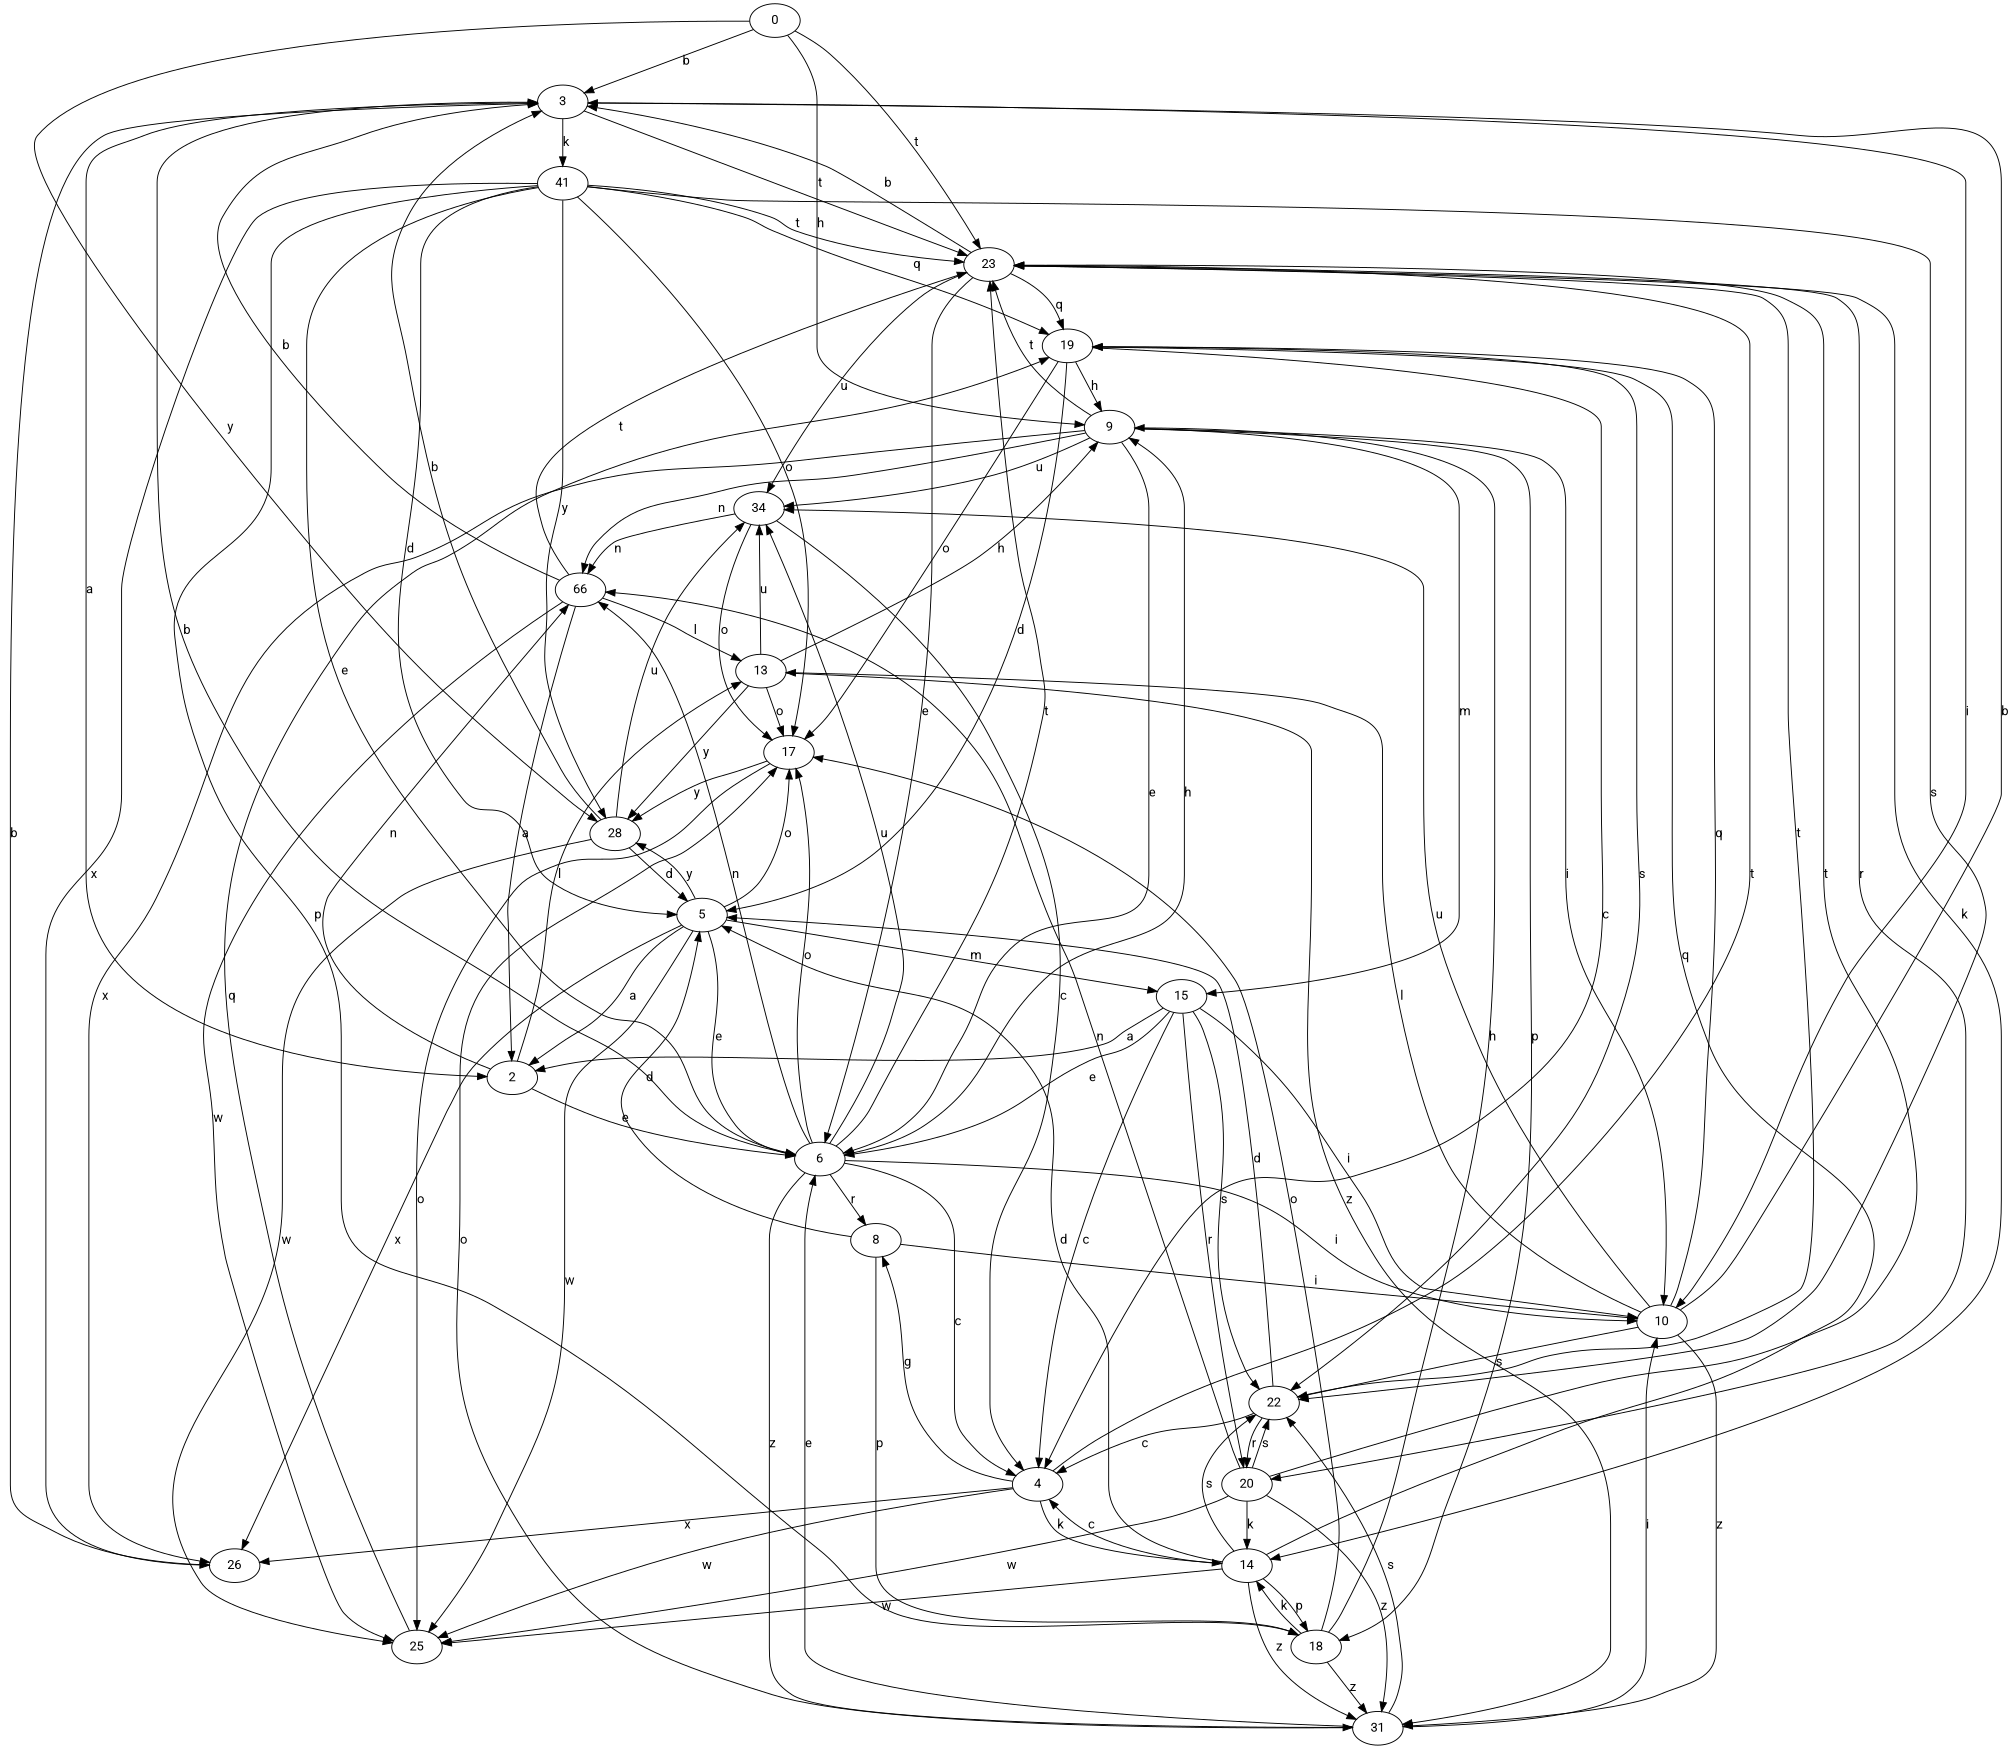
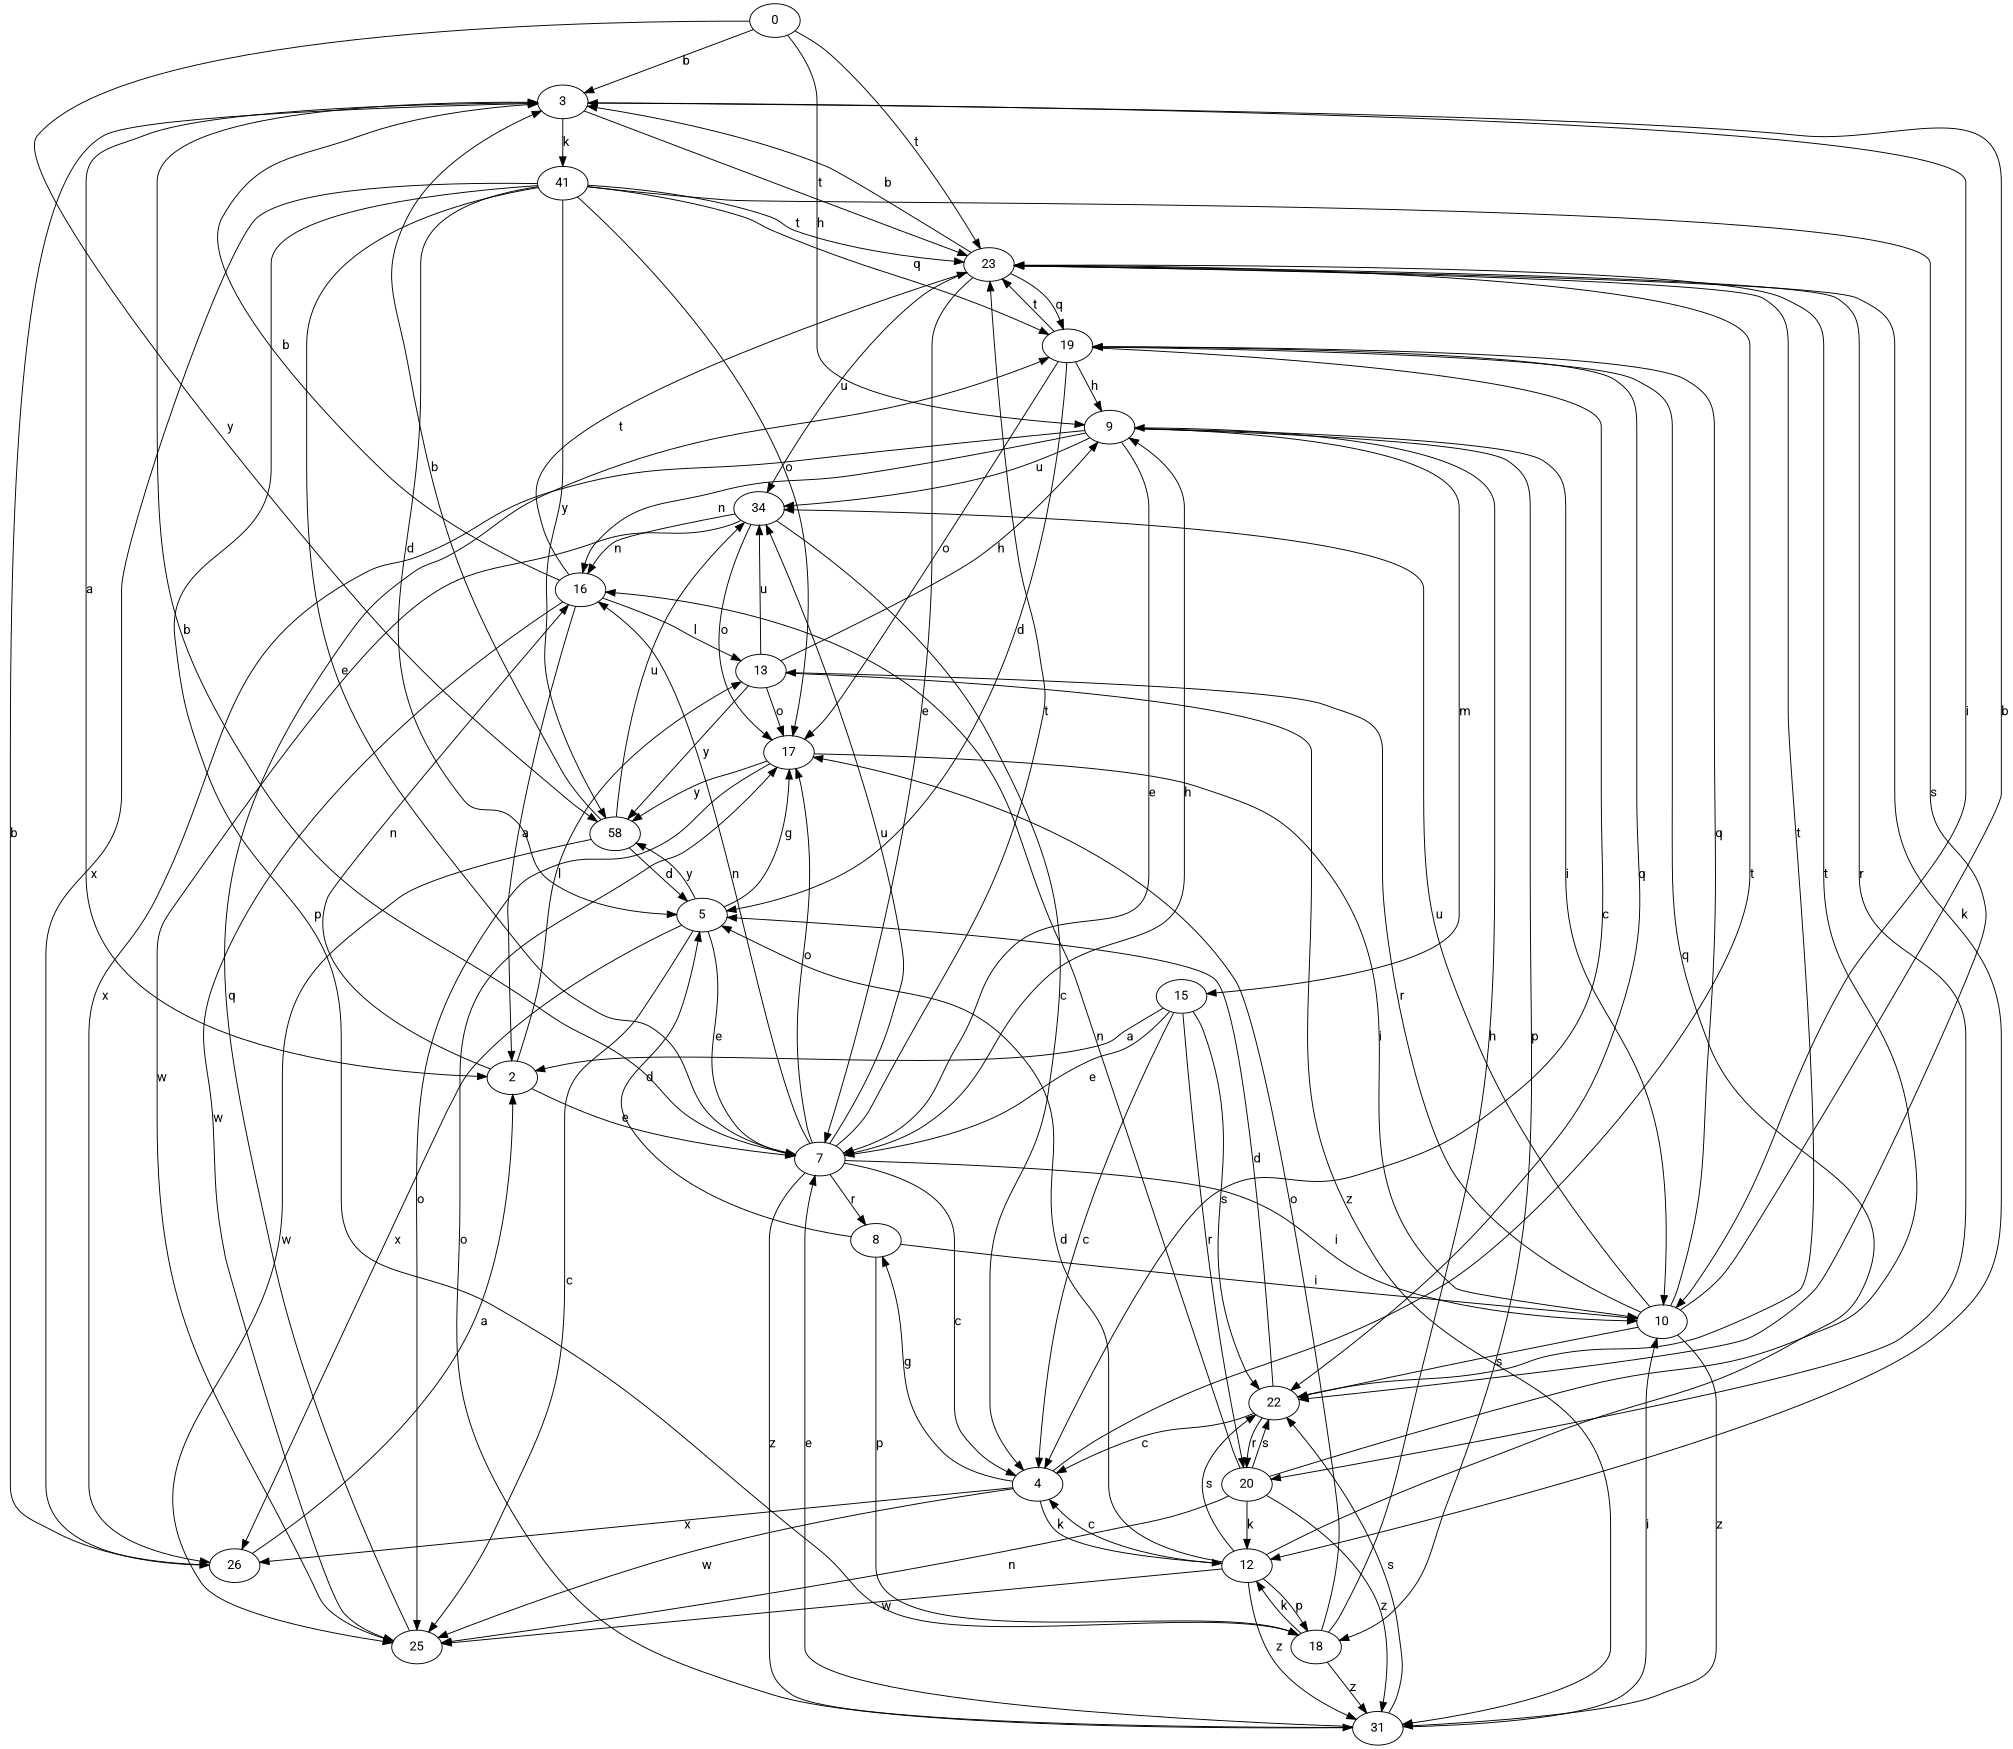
(1027, 360) -> (1032, 309)
(581, 590) -> (581, 590)
(615, 834) -> (615, 834)
(789, 834) -> (789, 834)
(1642, 874) -> (1642, 874)
none -> (158, 942)
(937, 955) -> none
(1402, 996) -> (1402, 996)
(616, 999) -> (449, 1366)
(820, 1159) -> (820, 1159)
(1378, 1227) -> (1347, 906)
(570, 1281) -> (570, 1281)
(1012, 1566) -> (1012, 1566)
(1247, 1566) -> (1247, 1566)
